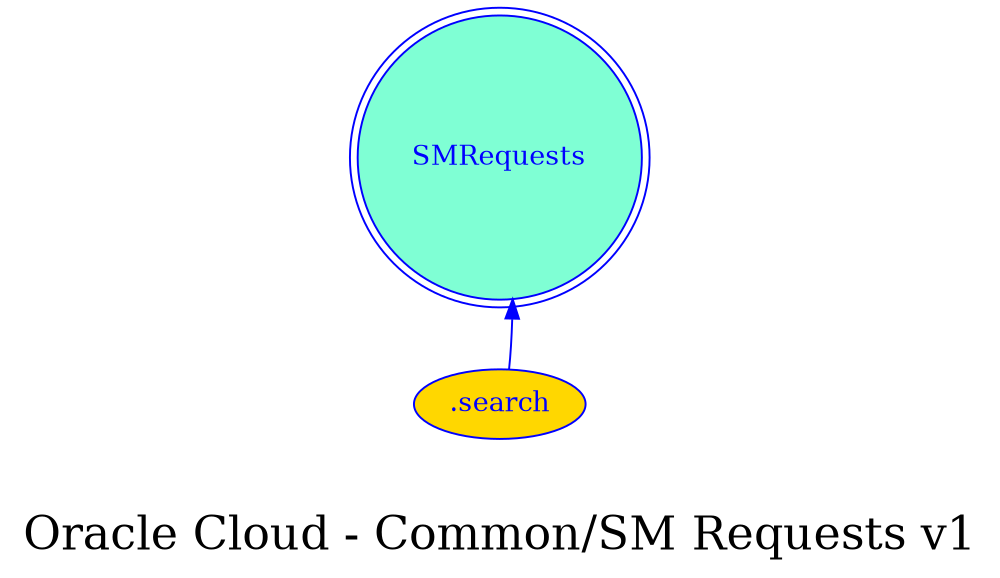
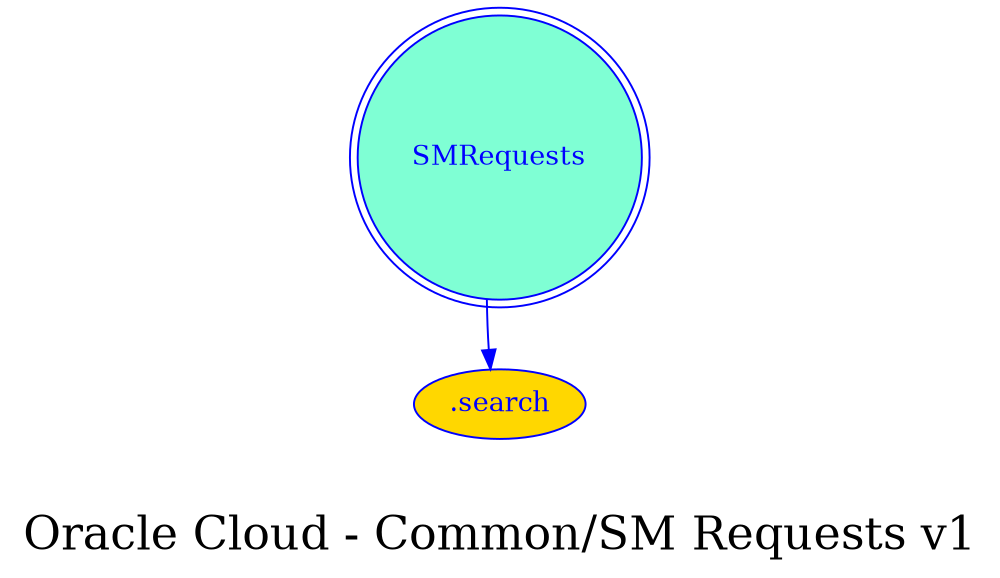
(511, 344) -> (488, 325)
